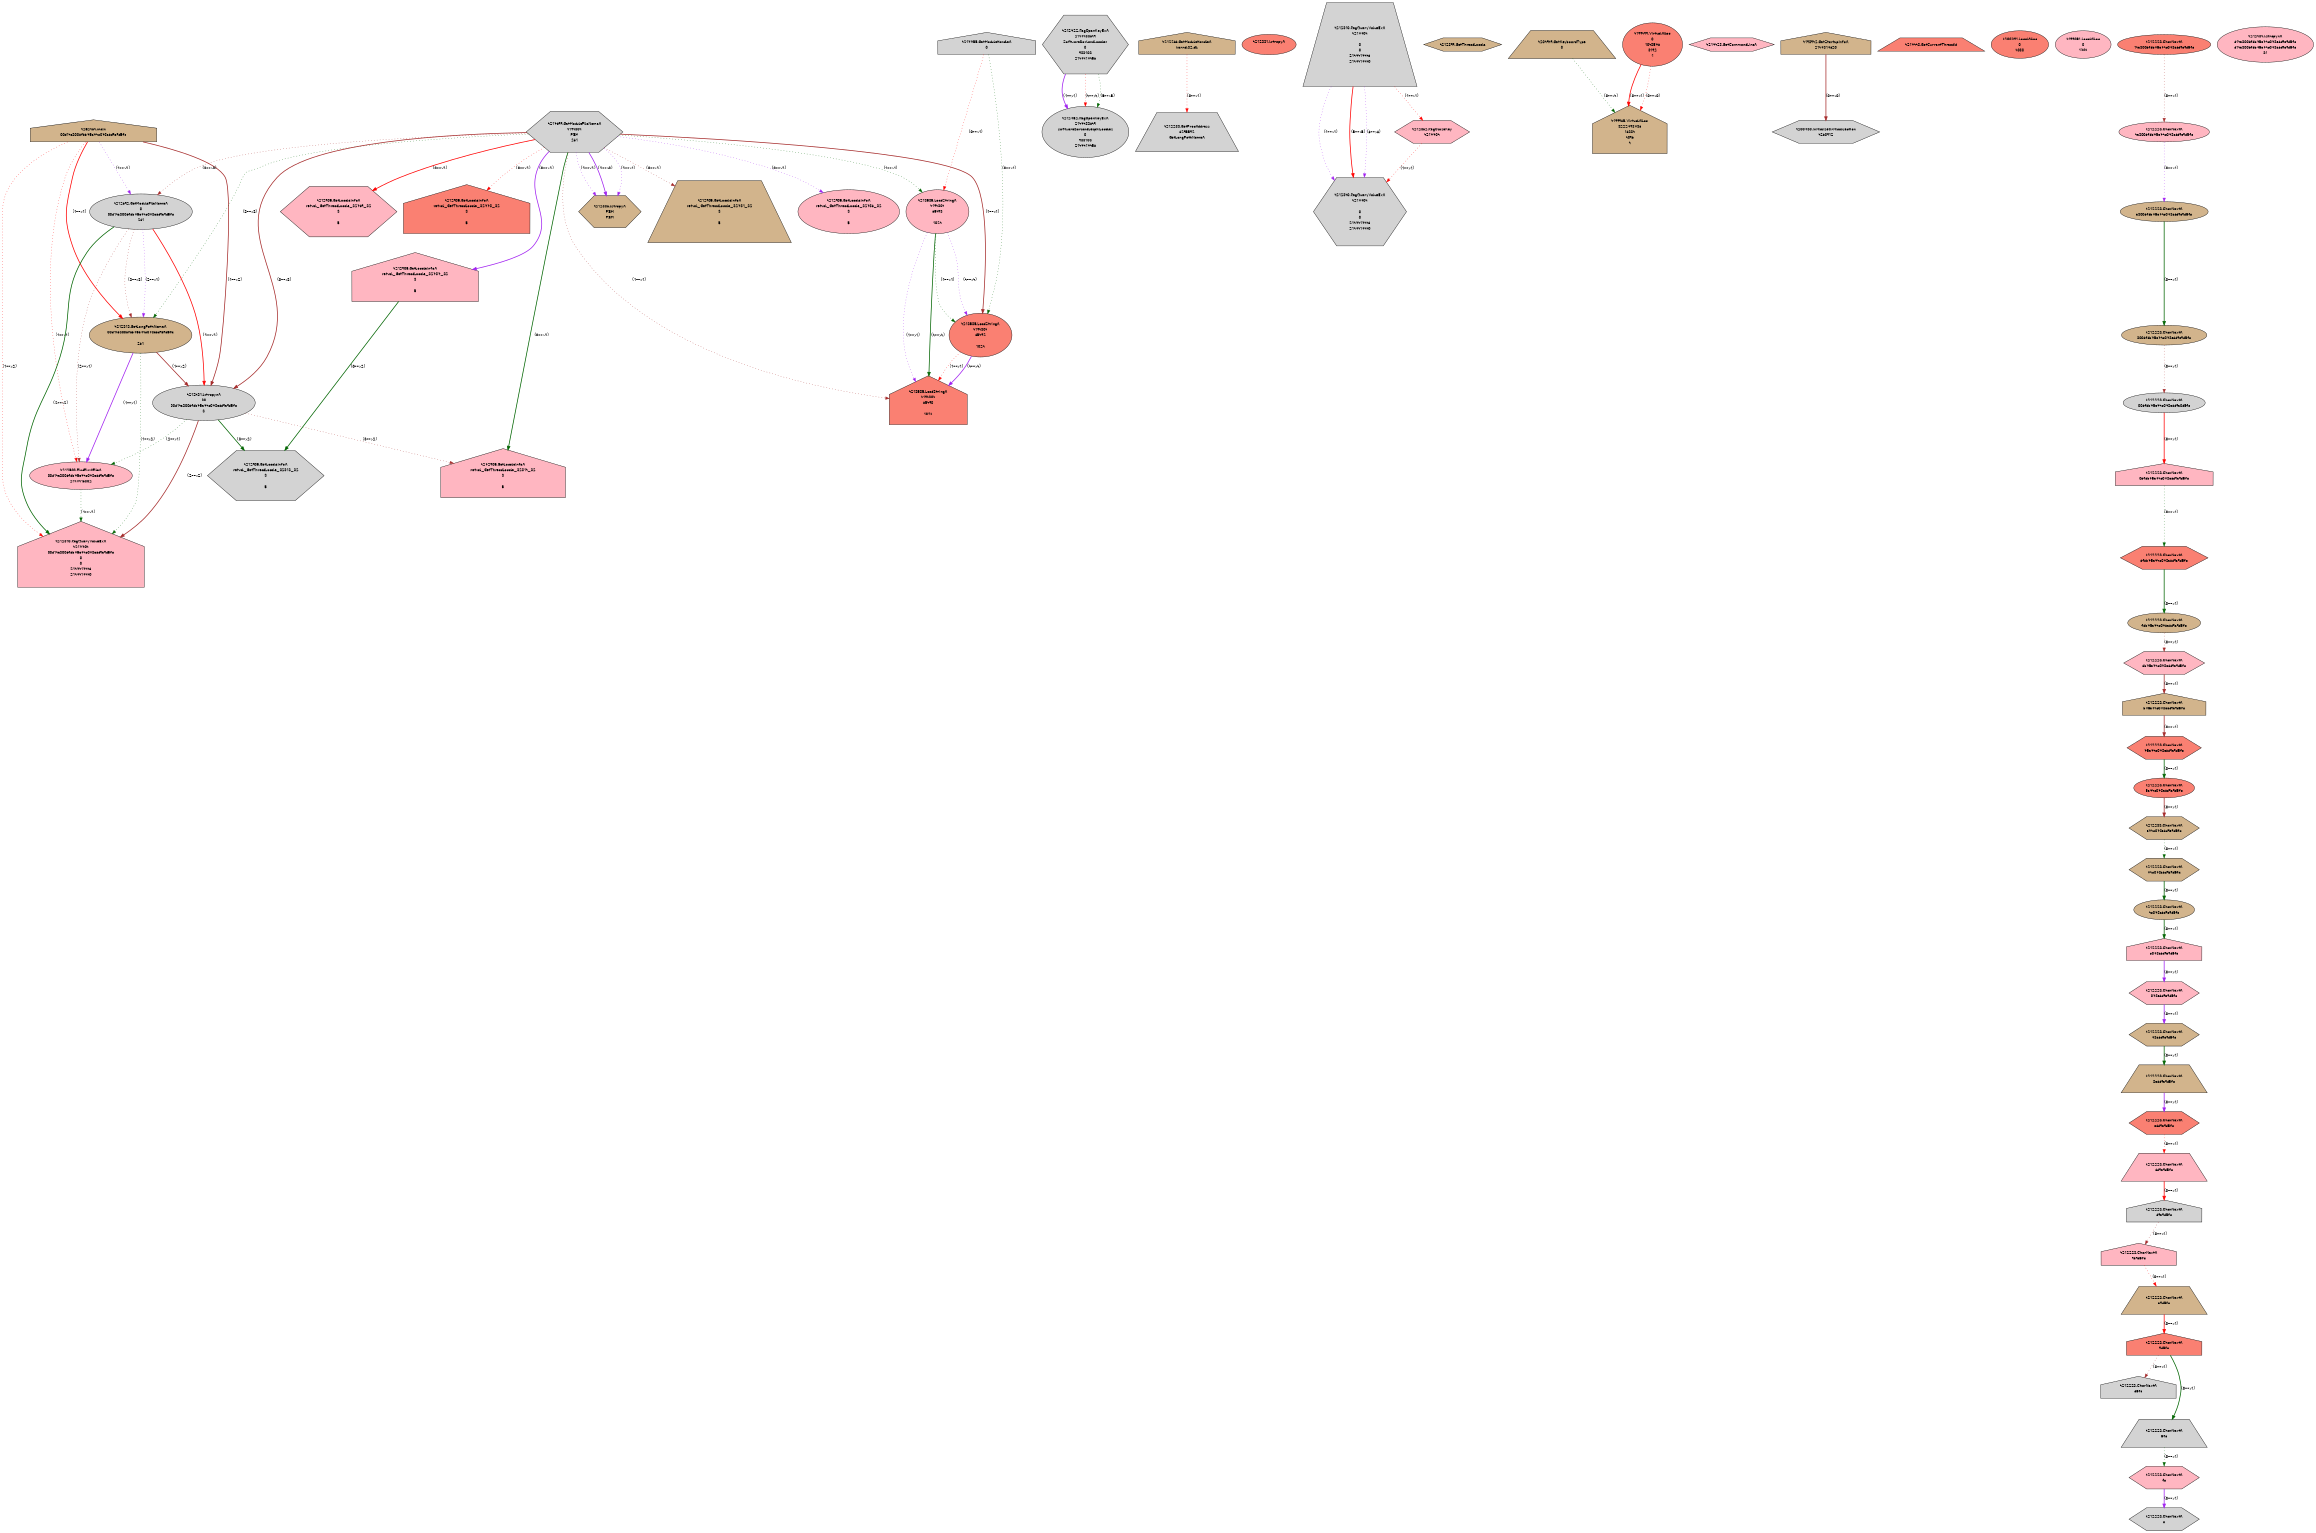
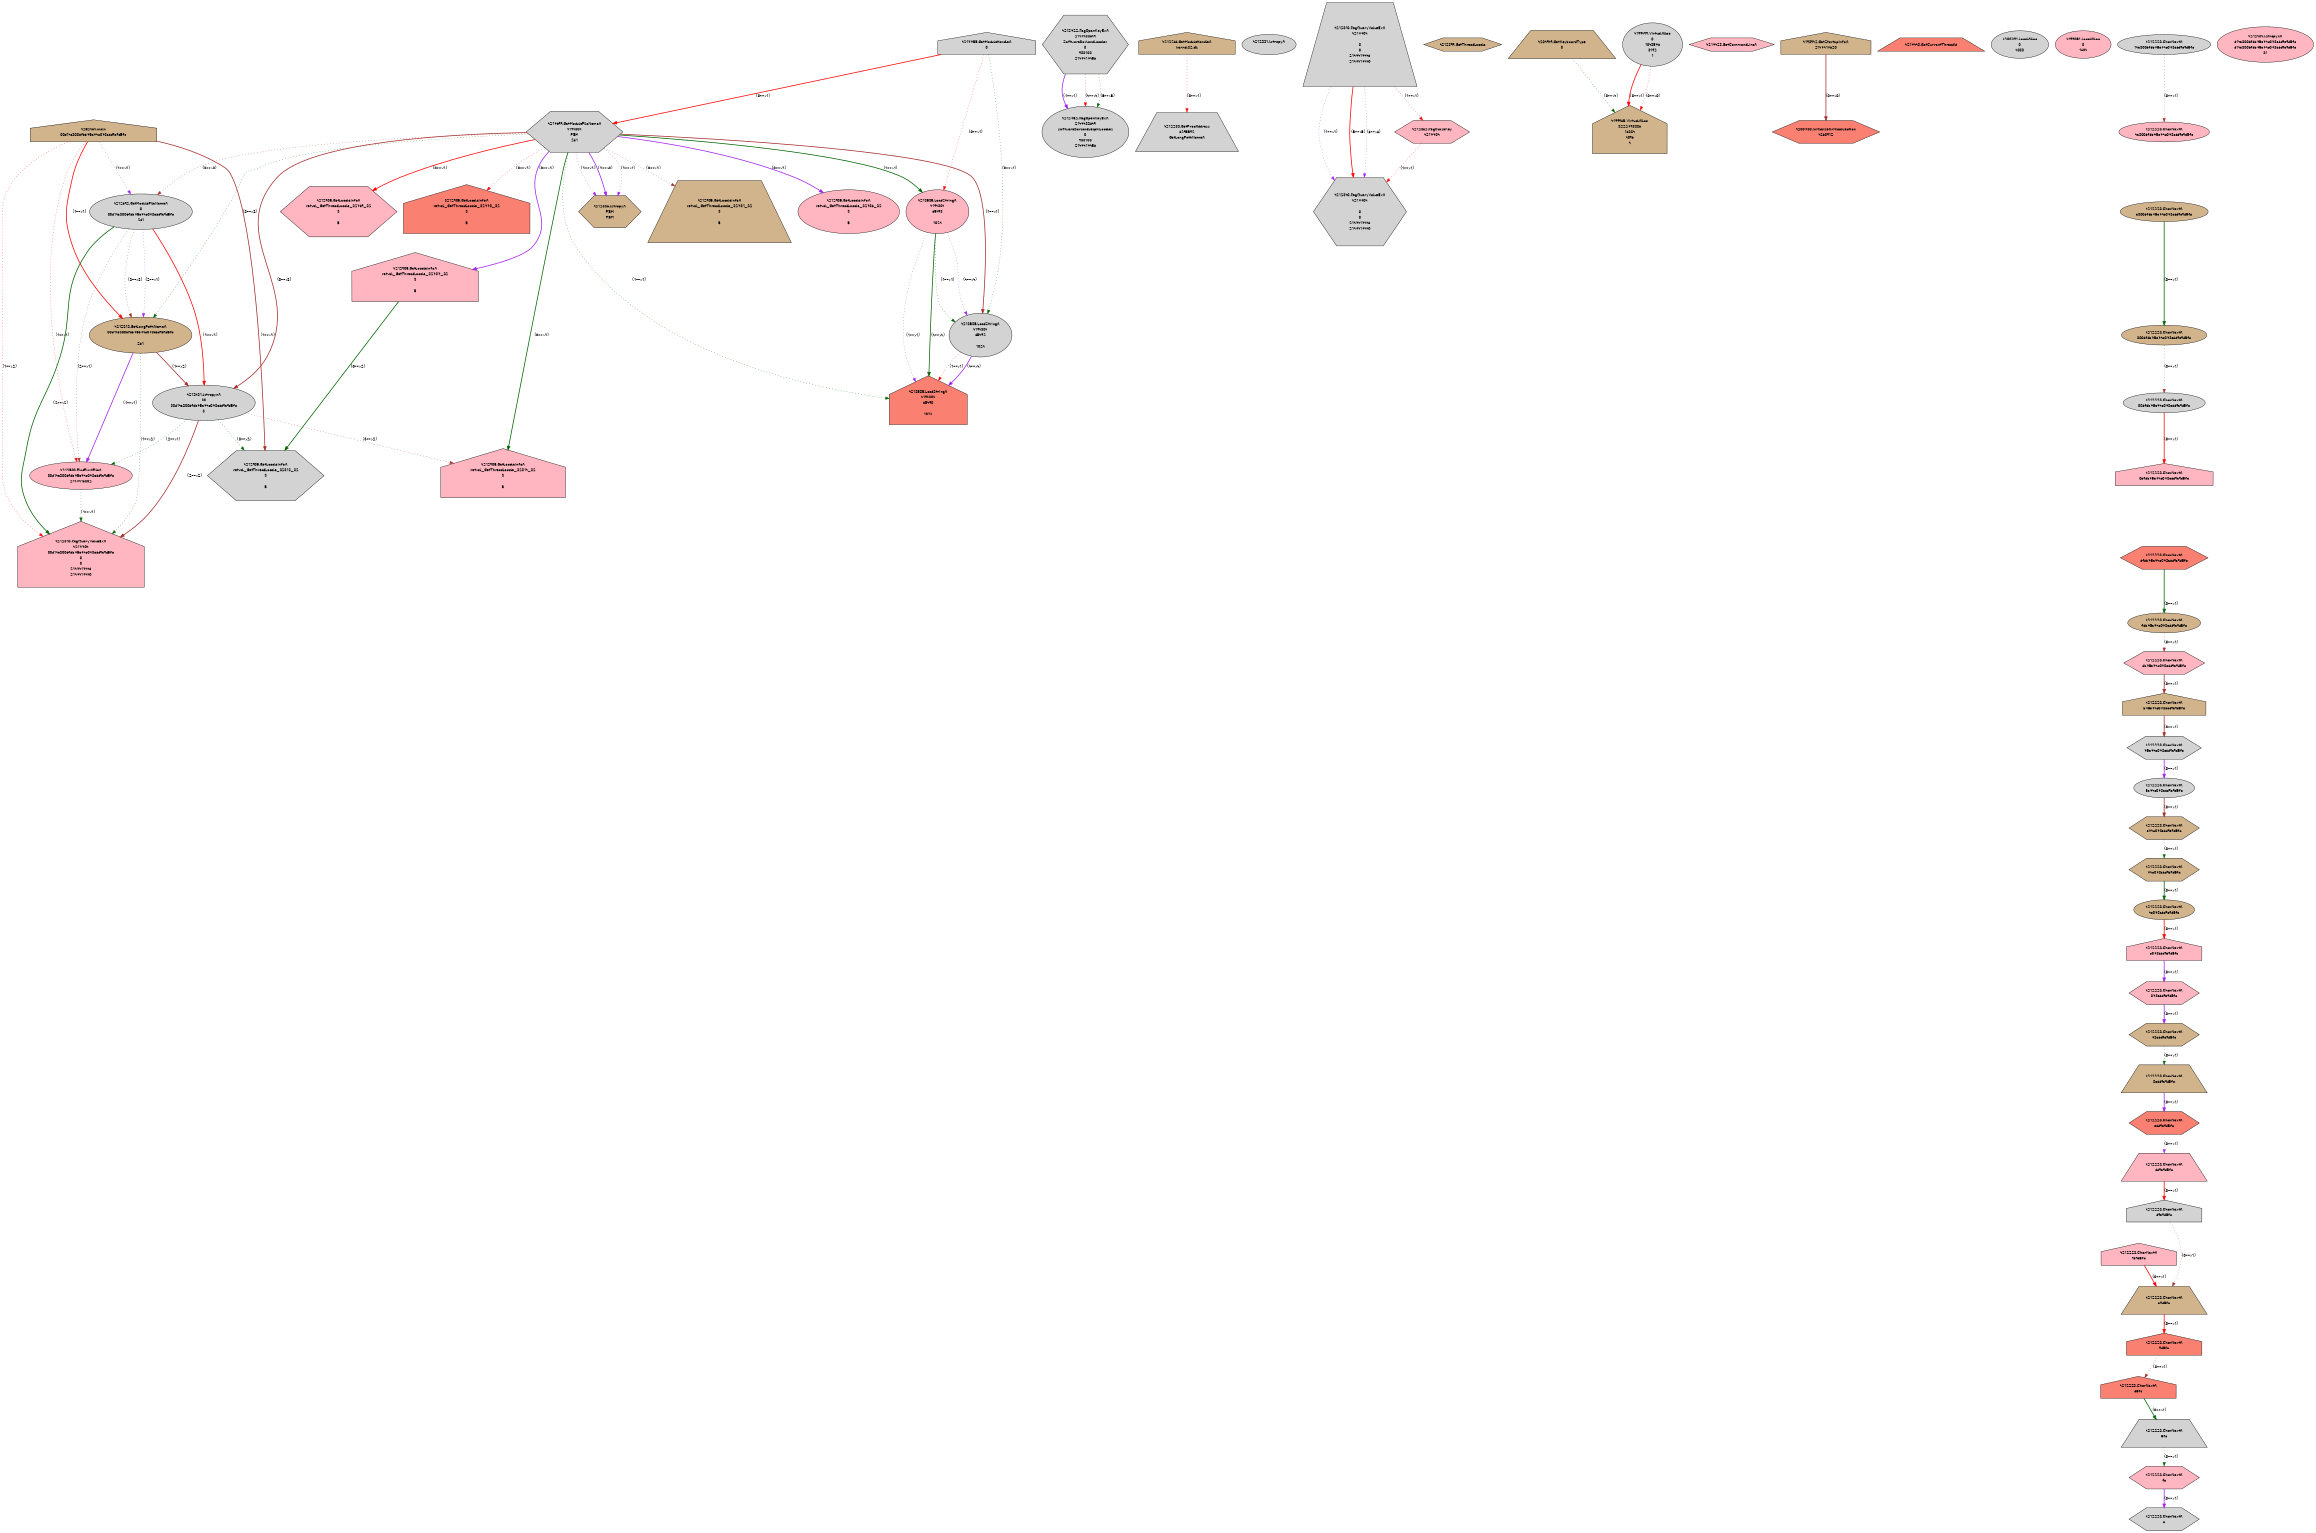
(1269, 45) -> (1269, 45)
(1653, 45) -> (1653, 45)
(1826, 45) -> (1826, 45)
(2020, 45) -> (2020, 45)
(2083, 45) -> (2083, 45)
(2164, 45) -> (2164, 45)
none -> (779, 89)
(1630, 132) -> (1630, 132)
(1826, 132) -> (1826, 132)
(773, 149) -> (773, 149)
(721, 155) -> (721, 155)
(2164, 170) -> none
(467, 212) -> (467, 212)
(228, 235) -> (252, 268)
(671, 331) -> (671, 331)
(981, 335) -> (981, 335)
(2164, 403) -> (2164, 403)
(230, 434) -> (230, 434)
(503, 476) -> (503, 476)
(2164, 514) -> none
(2164, 623) -> (2164, 623)
(2164, 748) -> (2164, 748)
(2164, 767) -> (2164, 767)
(2164, 788) -> (2164, 788)
(2164, 828) -> (2164, 828)
(2164, 927) -> (2164, 927)
(2164, 1054) -> (2164, 1054)
(2164, 1142) -> (2164, 1142)
(2153, 1232) -> (2181, 1252)
(2149, 1274) -> (2149, 1274)
(2181, 1385) -> (2149, 1407)
(2138, 1388) -> (2138, 1388)
